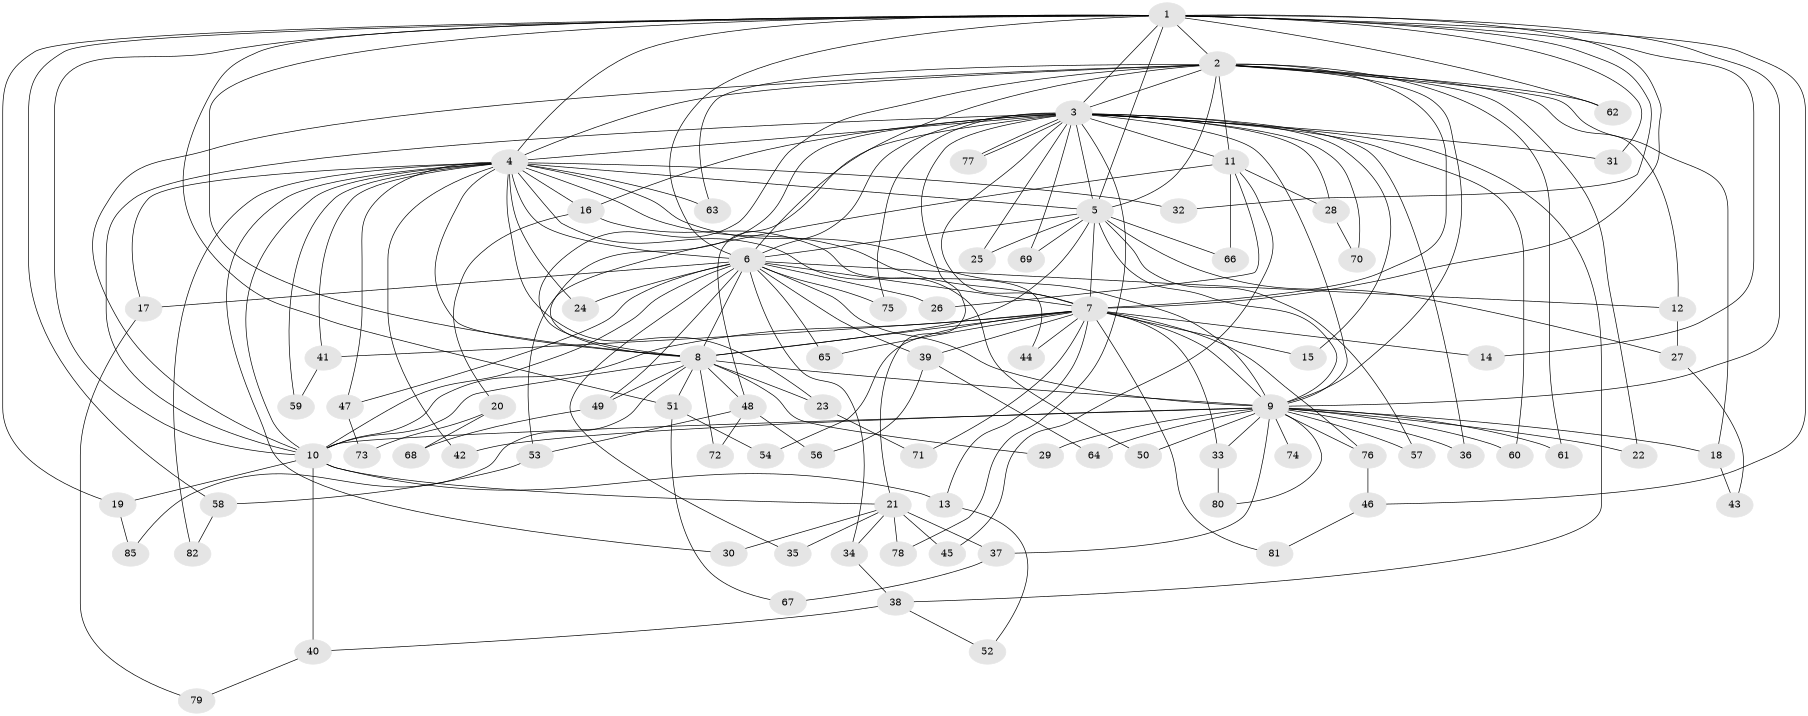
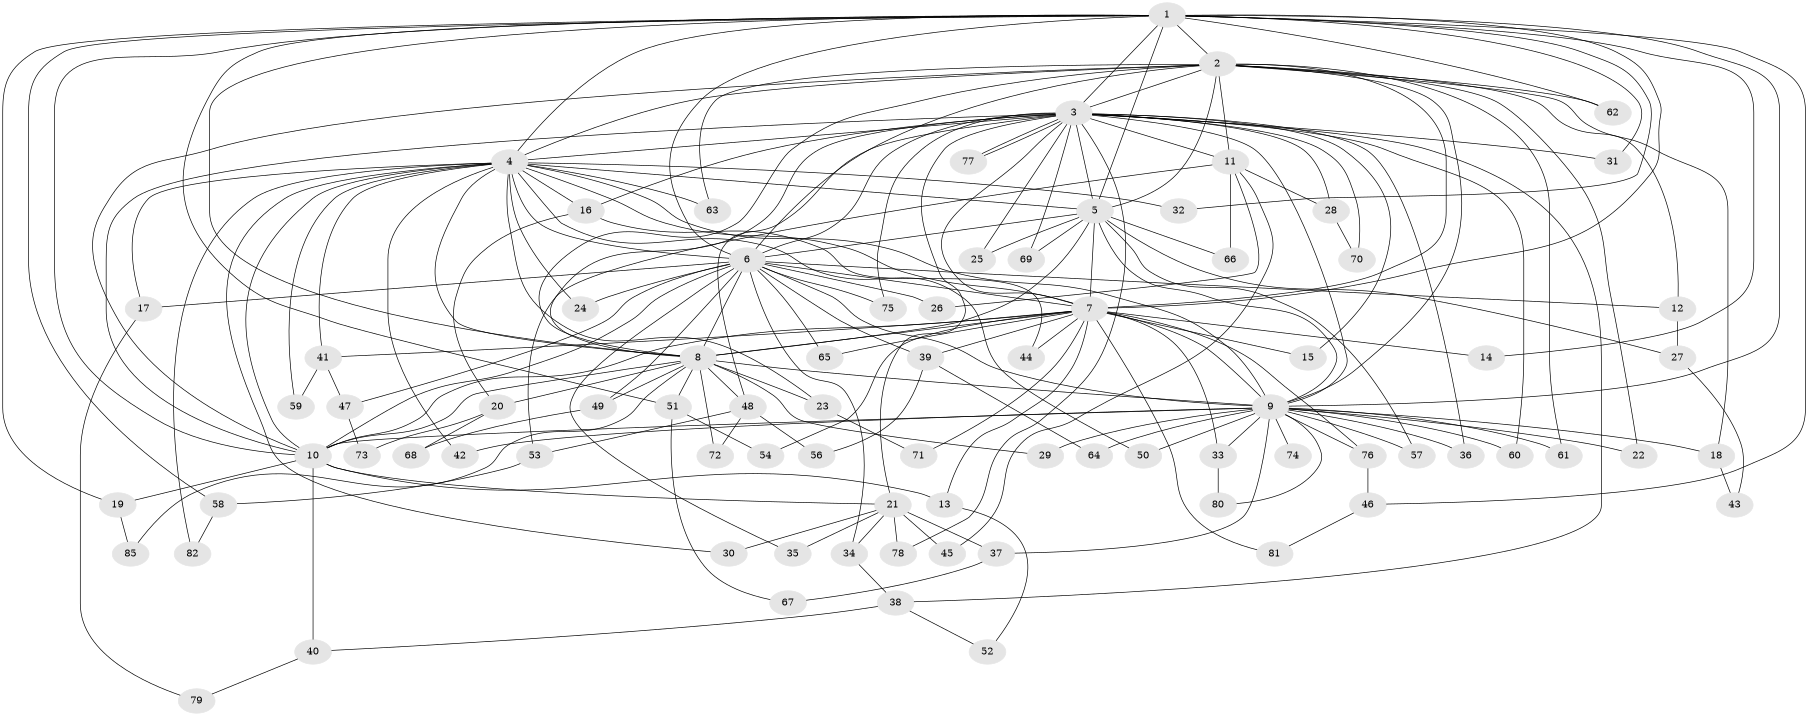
(362, 234) -> (334, 383)
none -> (598, 382)
